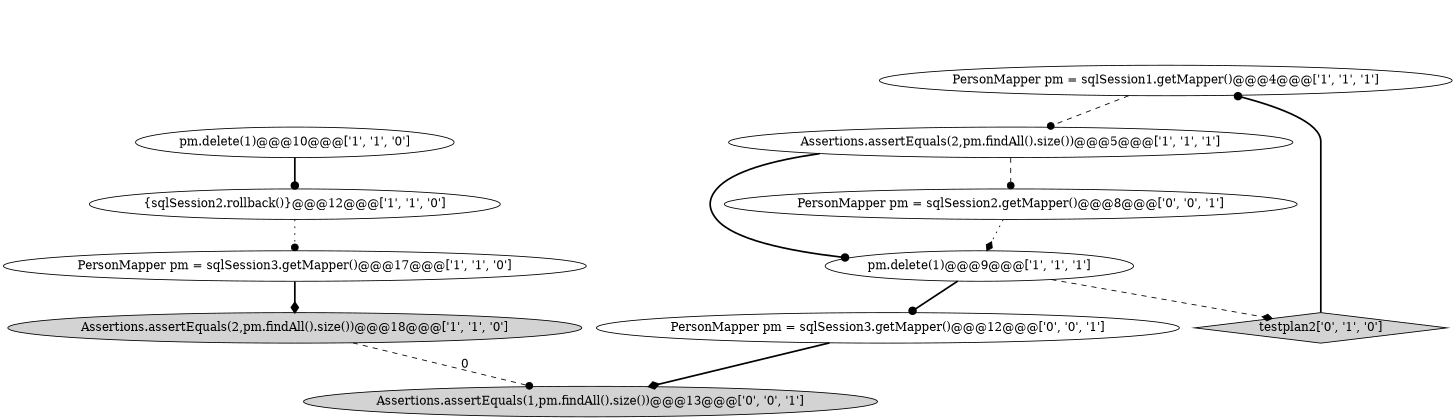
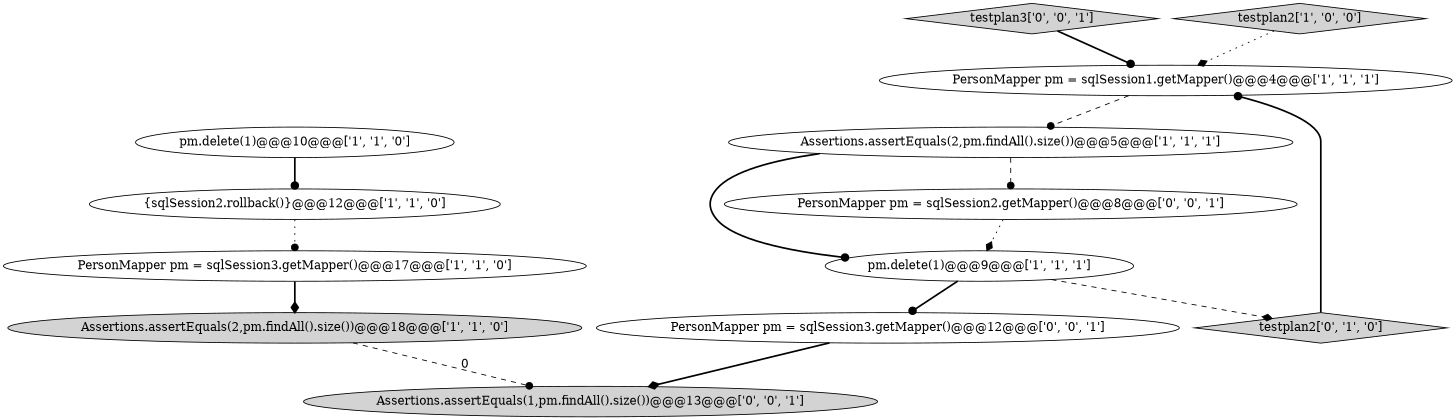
none -> (1032, 19)
none -> (1300, 19)
